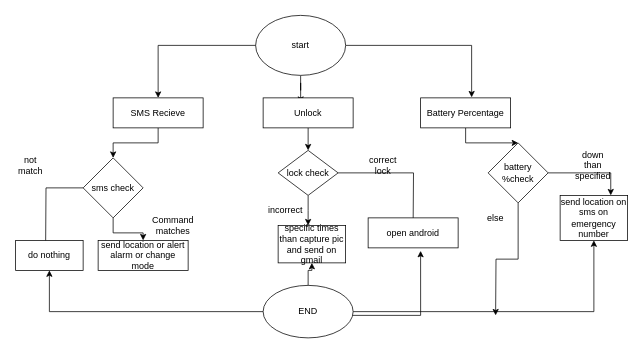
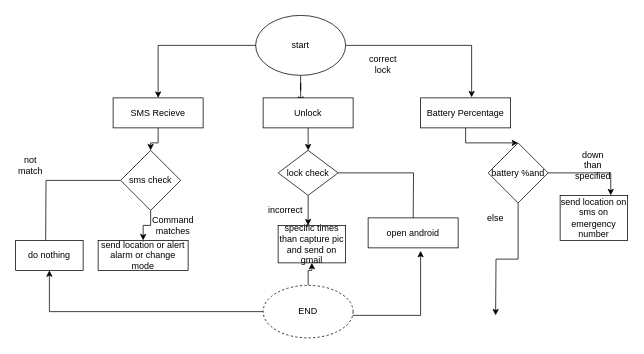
(383, 165) -> (383, 64)
(518, 173) -> (518, 173)
(113, 188) -> (150, 180)
(308, 312) -> (308, 312)
(474, 312) -> none
